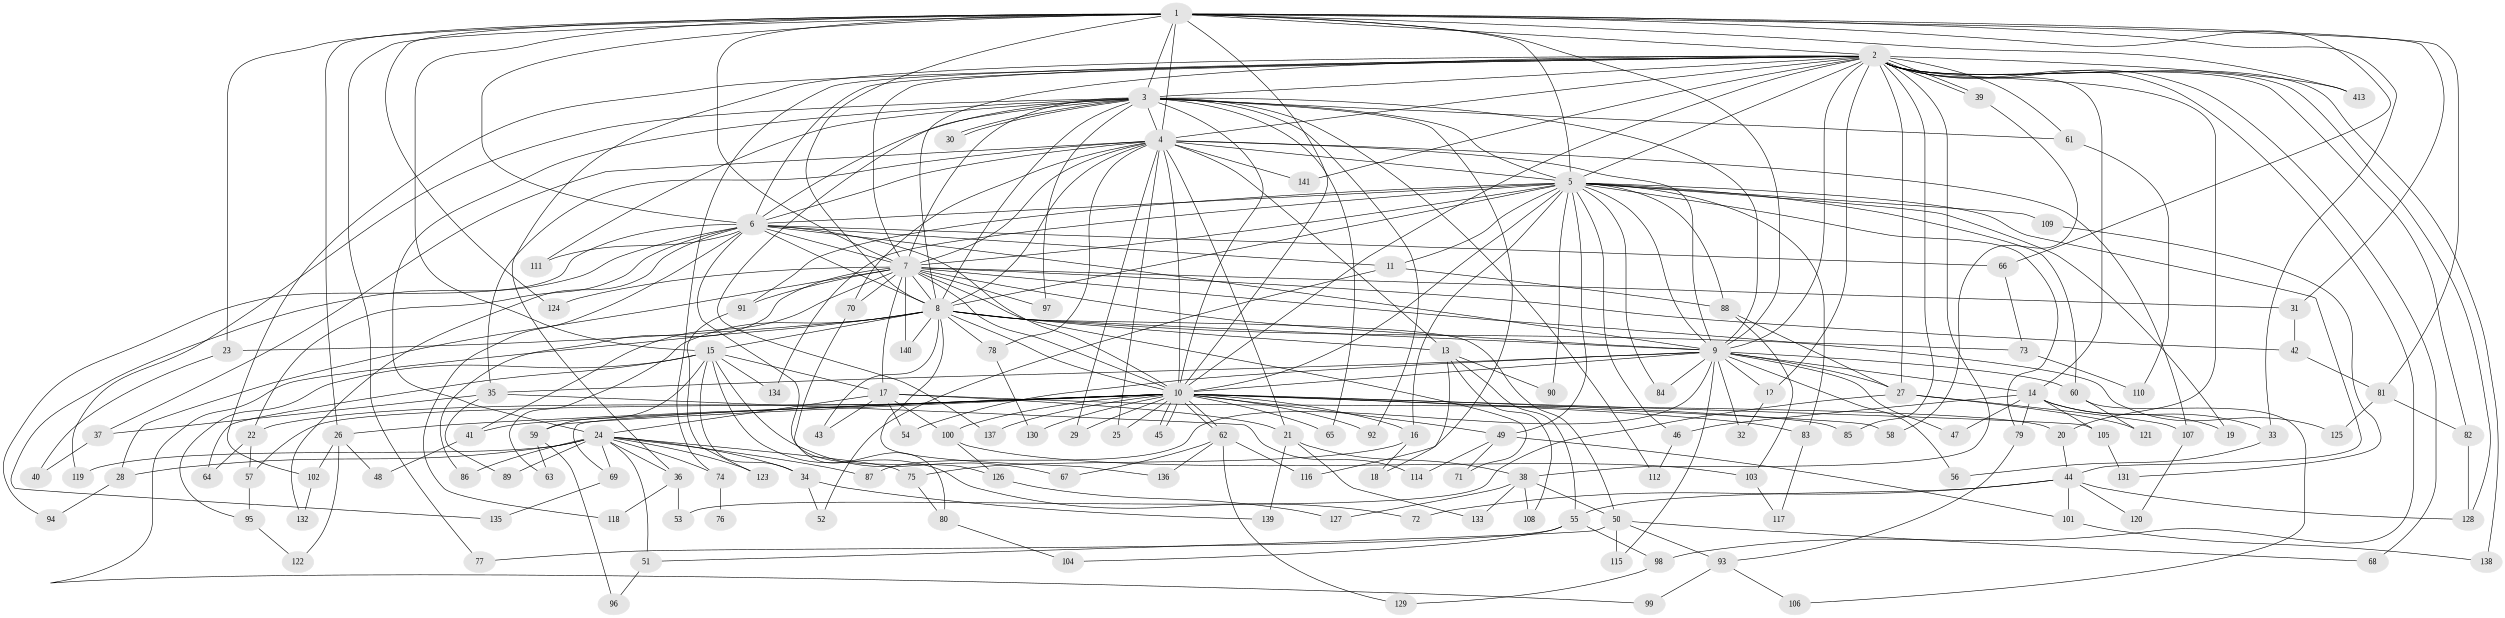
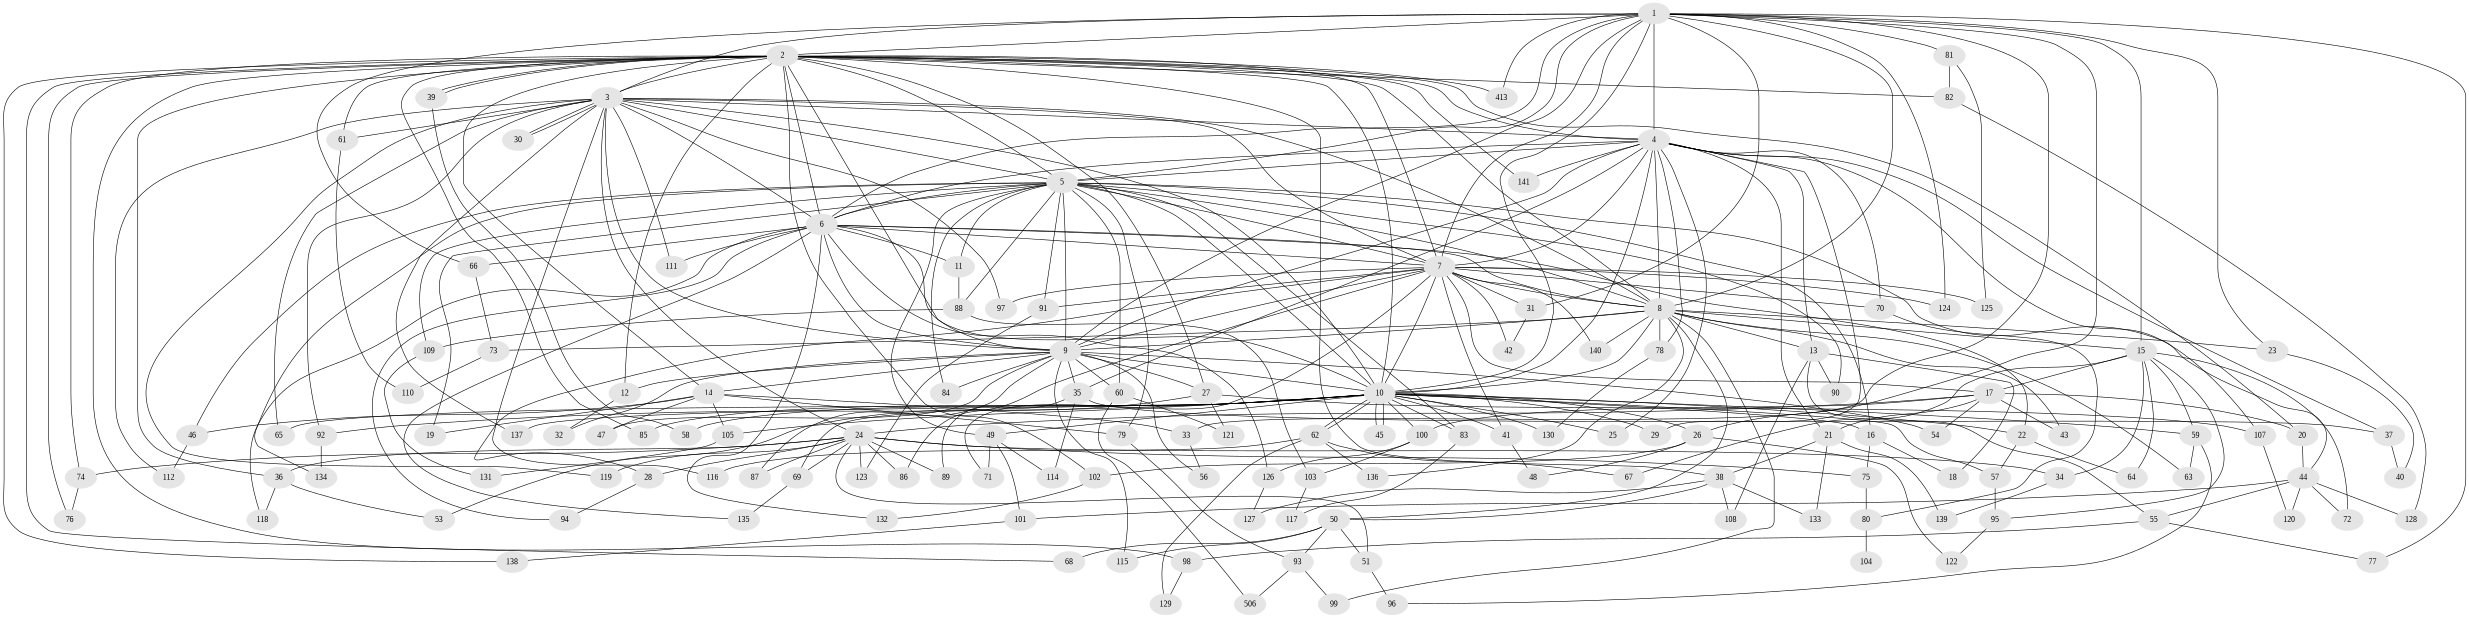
(2322, 114) -> (92, 85)
(1817, 353) -> (692, 319)
(2335, 371) -> none
(743, 372) -> (321, 460)
(821, 520) -> none
(1324, 552) -> none
(1795, 604) -> (1250, 604)
